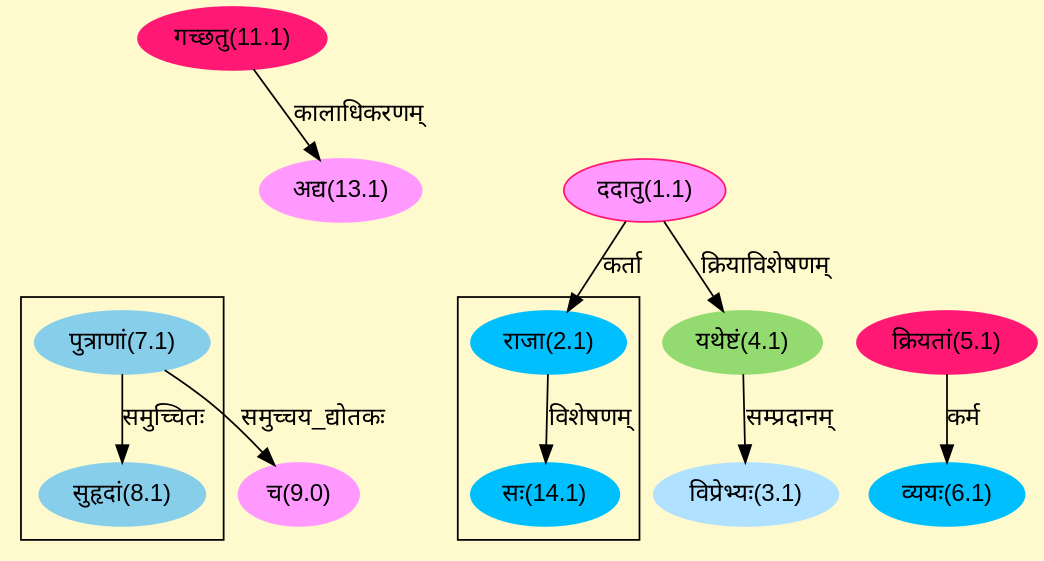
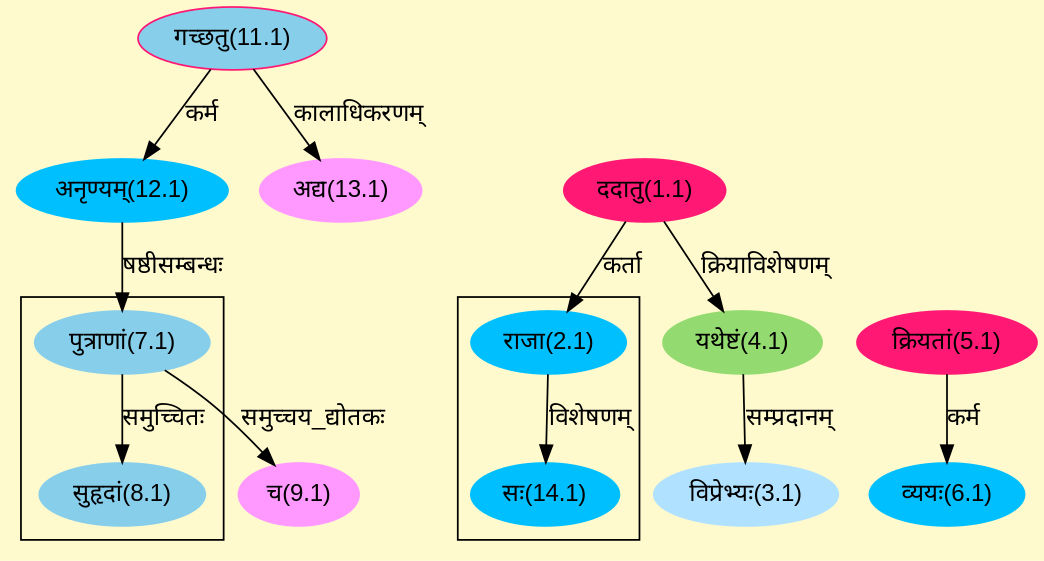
(232, 38) -> (232, 38)
none -> (122, 190)
(645, 190) -> (645, 190)
(299, 494) -> (299, 494)
